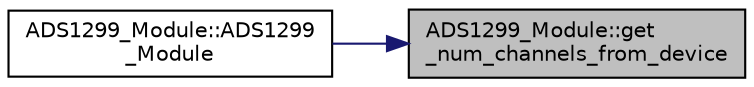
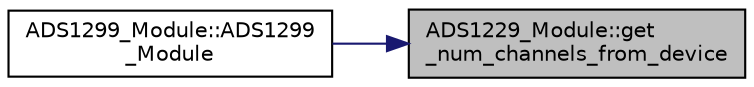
(577, 44) -> (577, 44)
